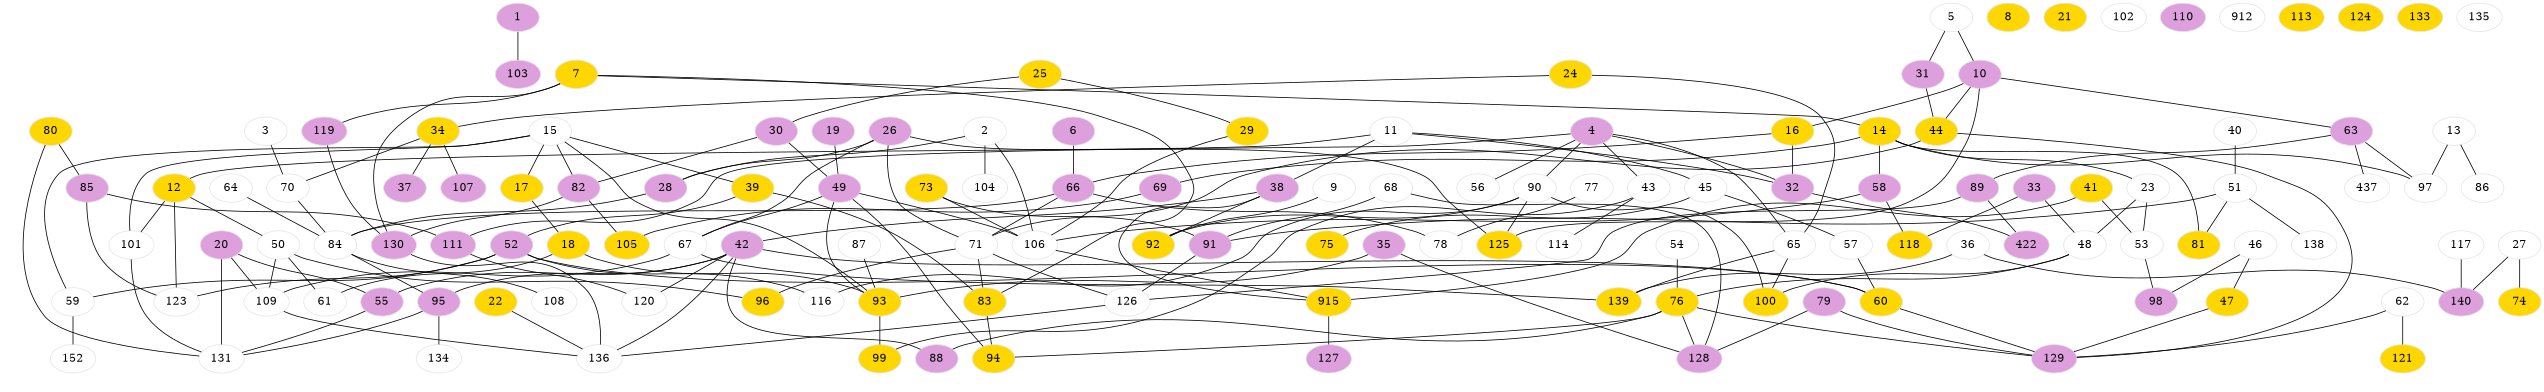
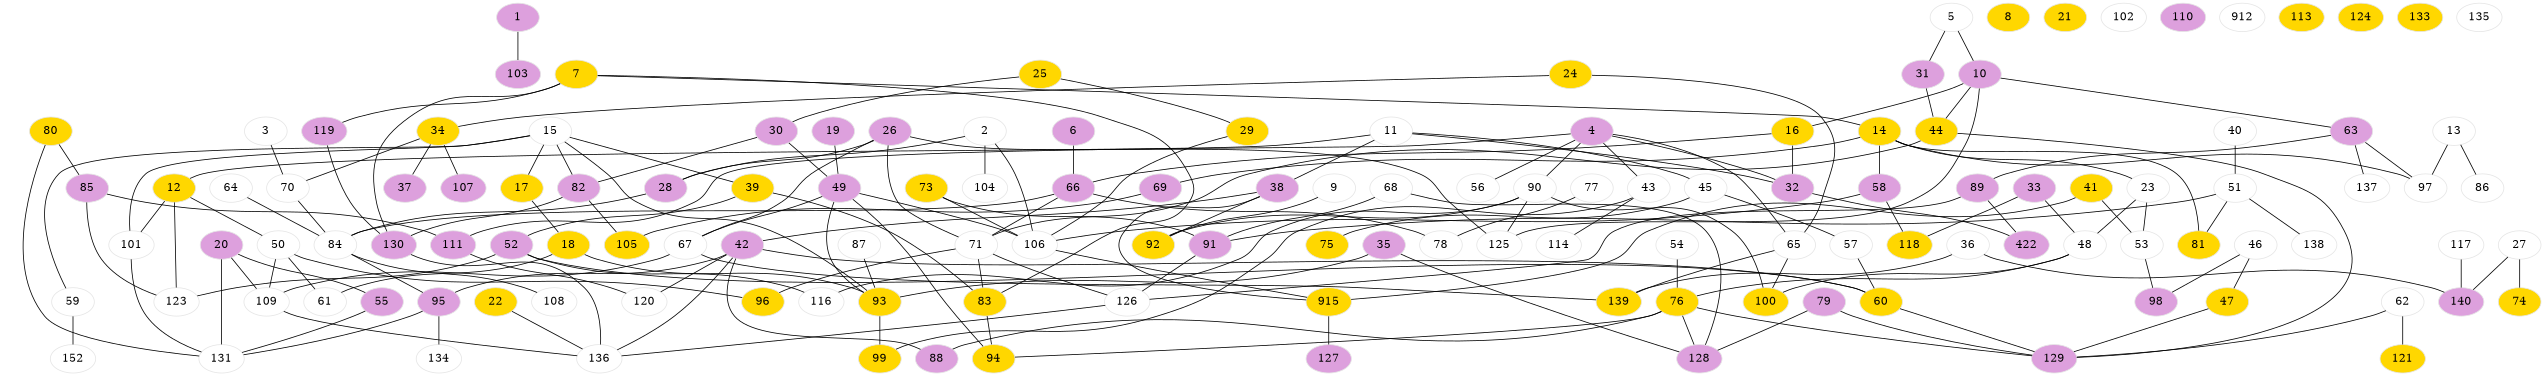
(2367, 188) -> (2367, 188)
(1499, 245) -> (1499, 245)
(562, 273) -> none
(234, 281) -> none
